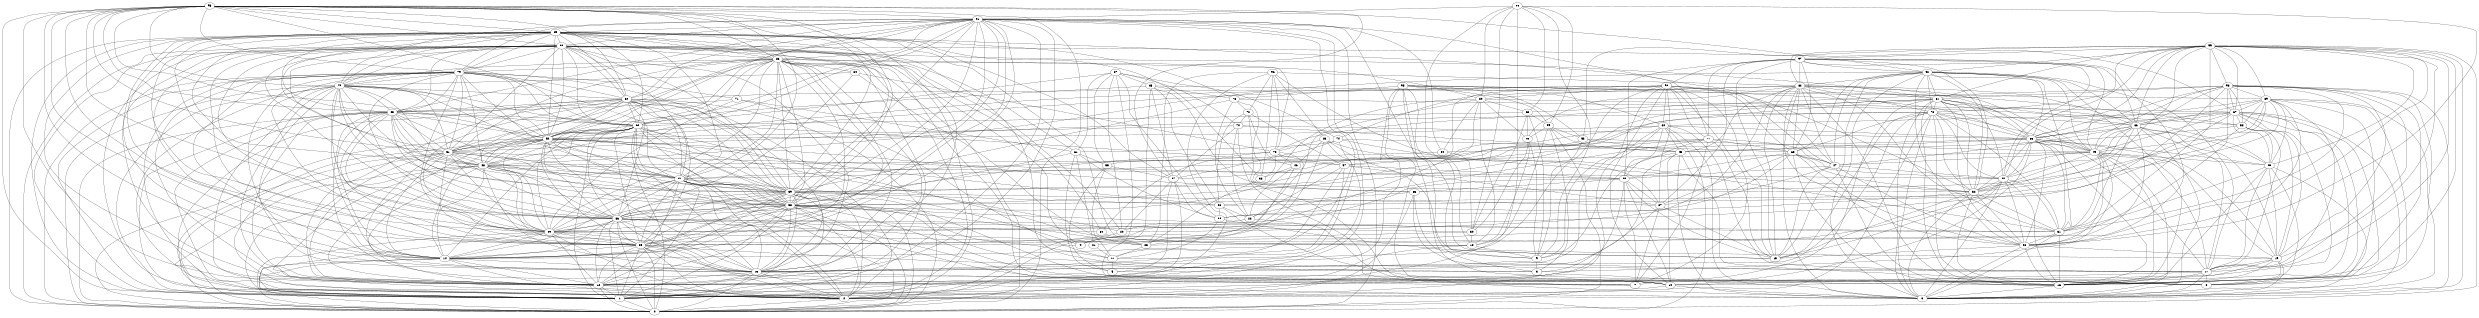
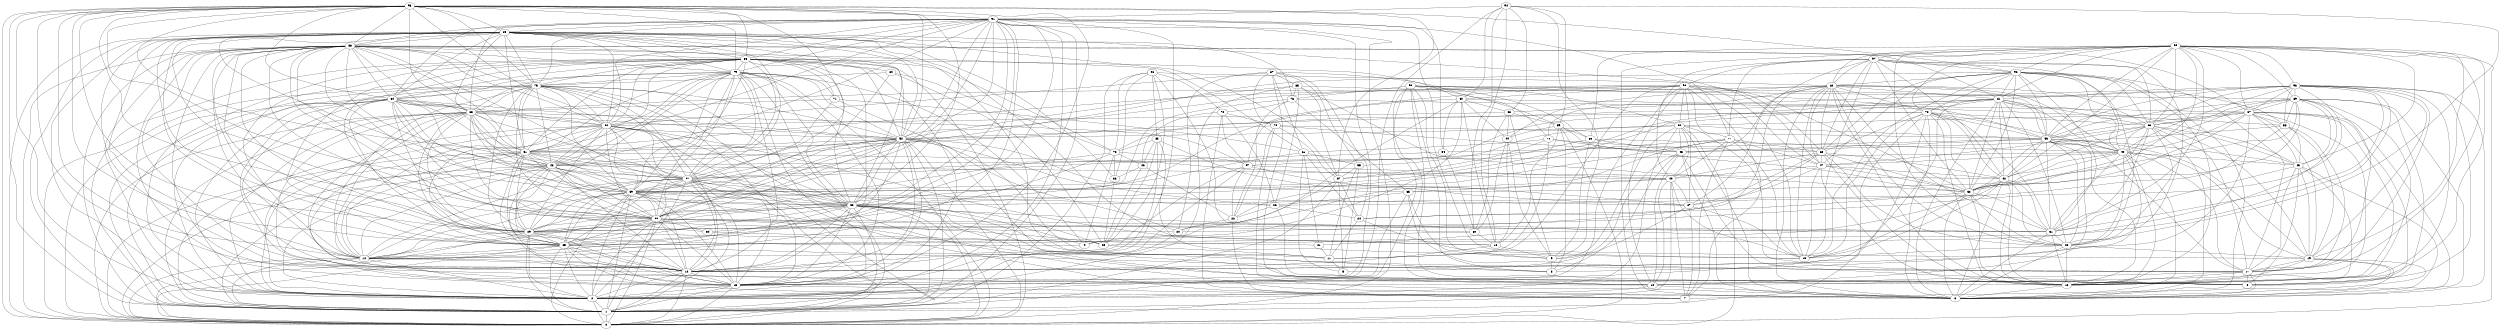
none -> (41, 203)
(1921, 211) -> (1902, 179)
(681, 278) -> (711, 279)
none -> (599, 305)
